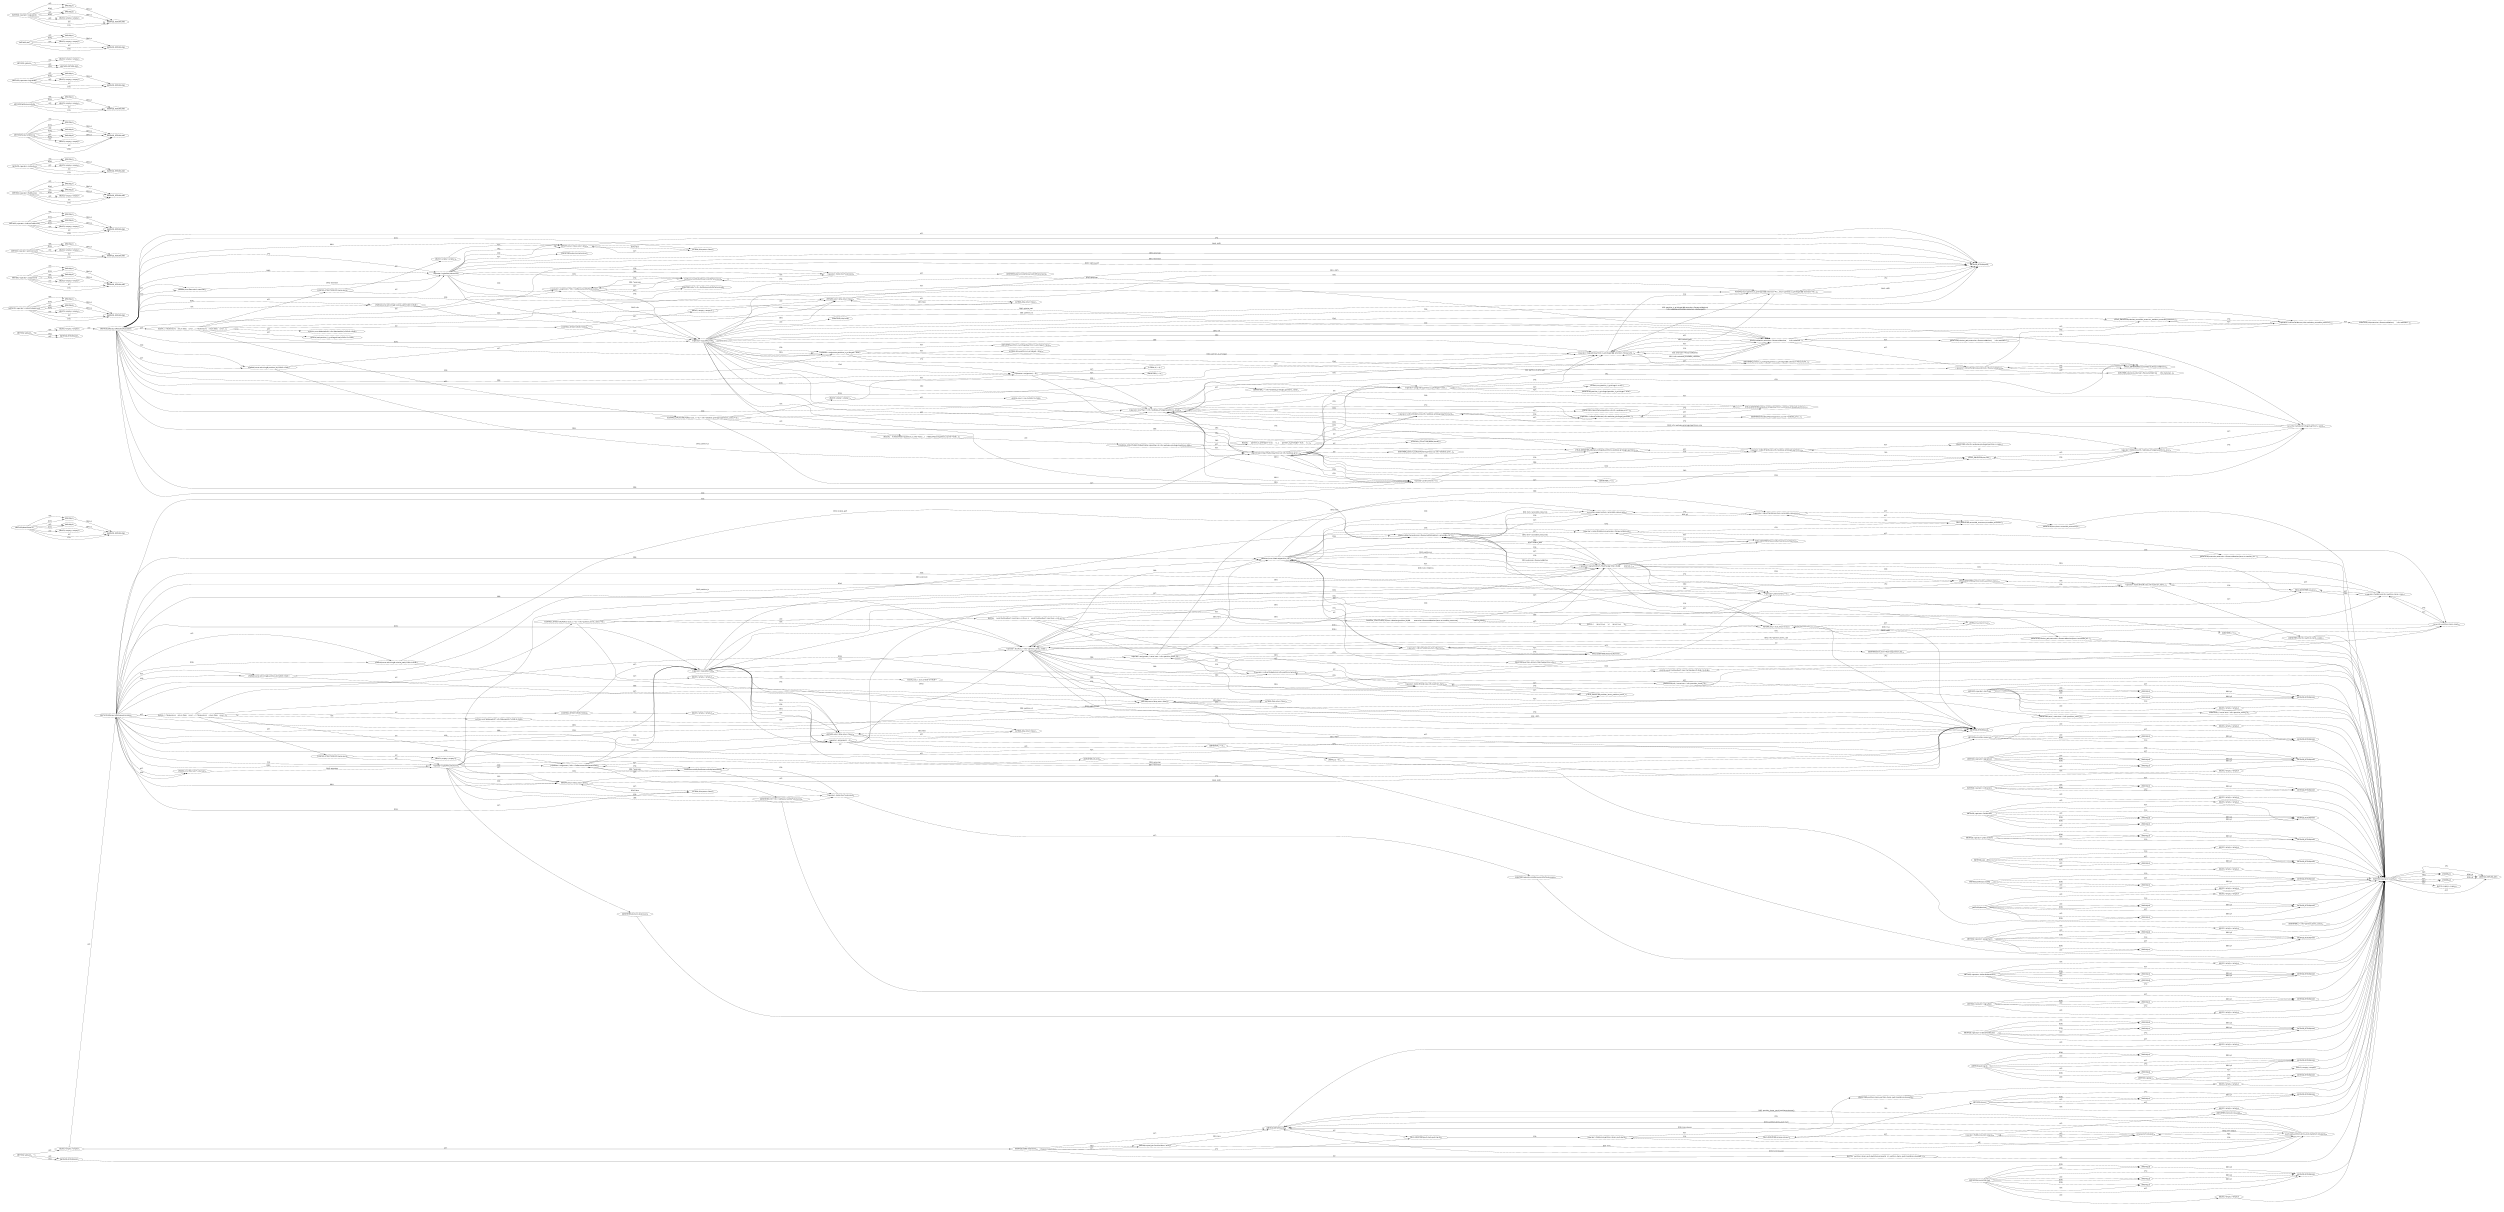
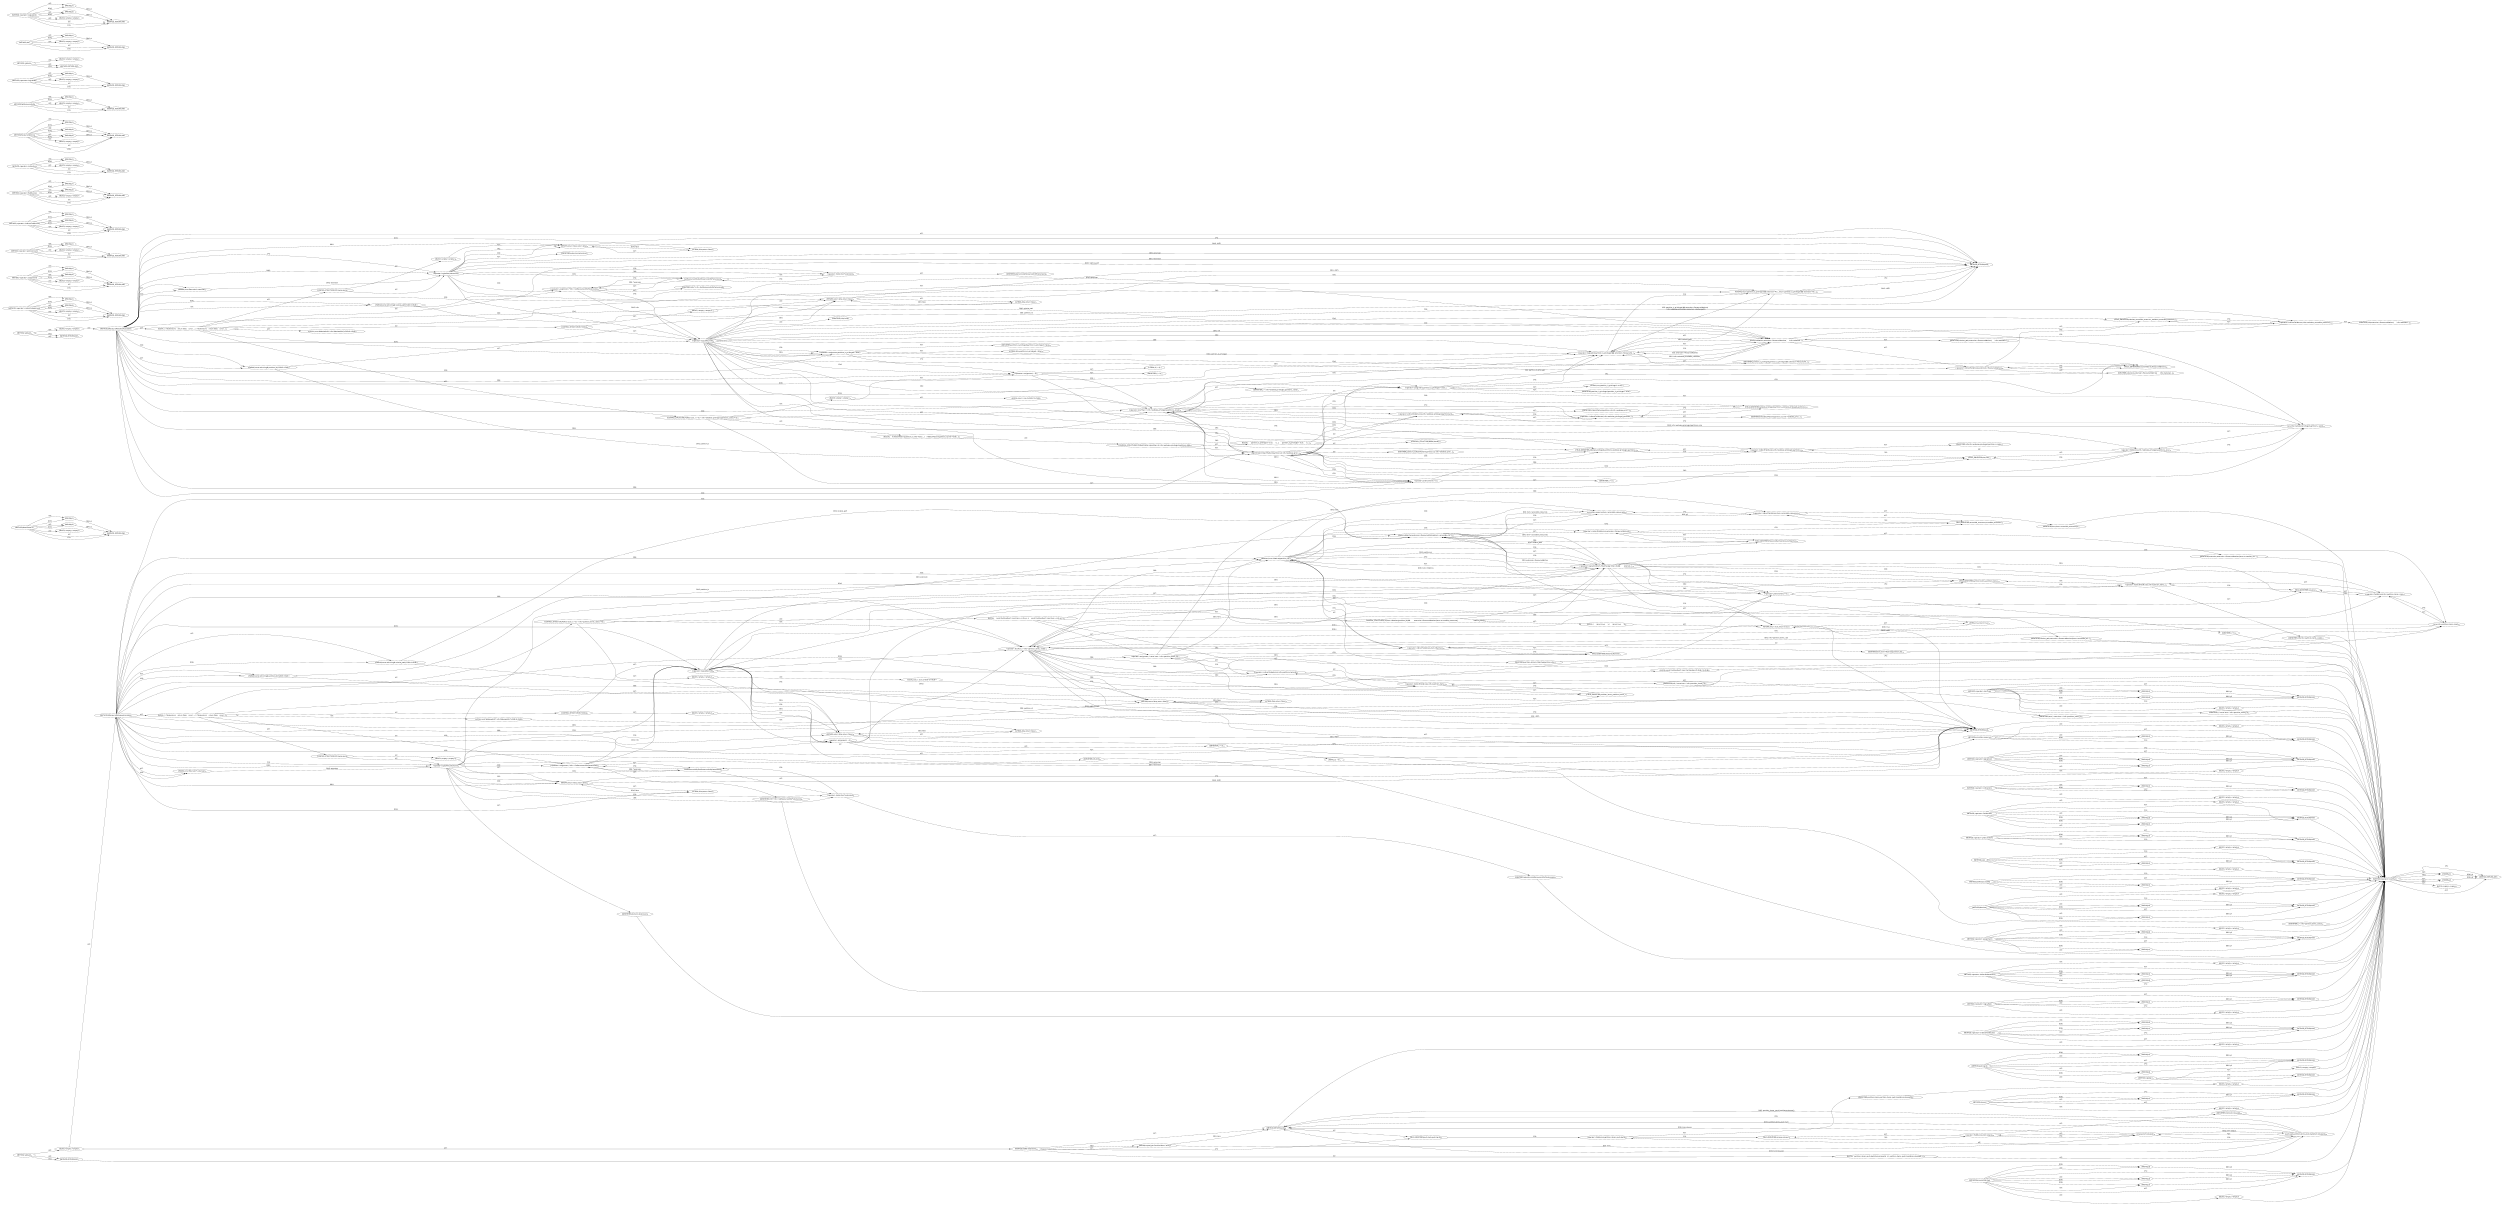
(332, 338) -> none
(1883, 1121) -> (1879, 1139)
